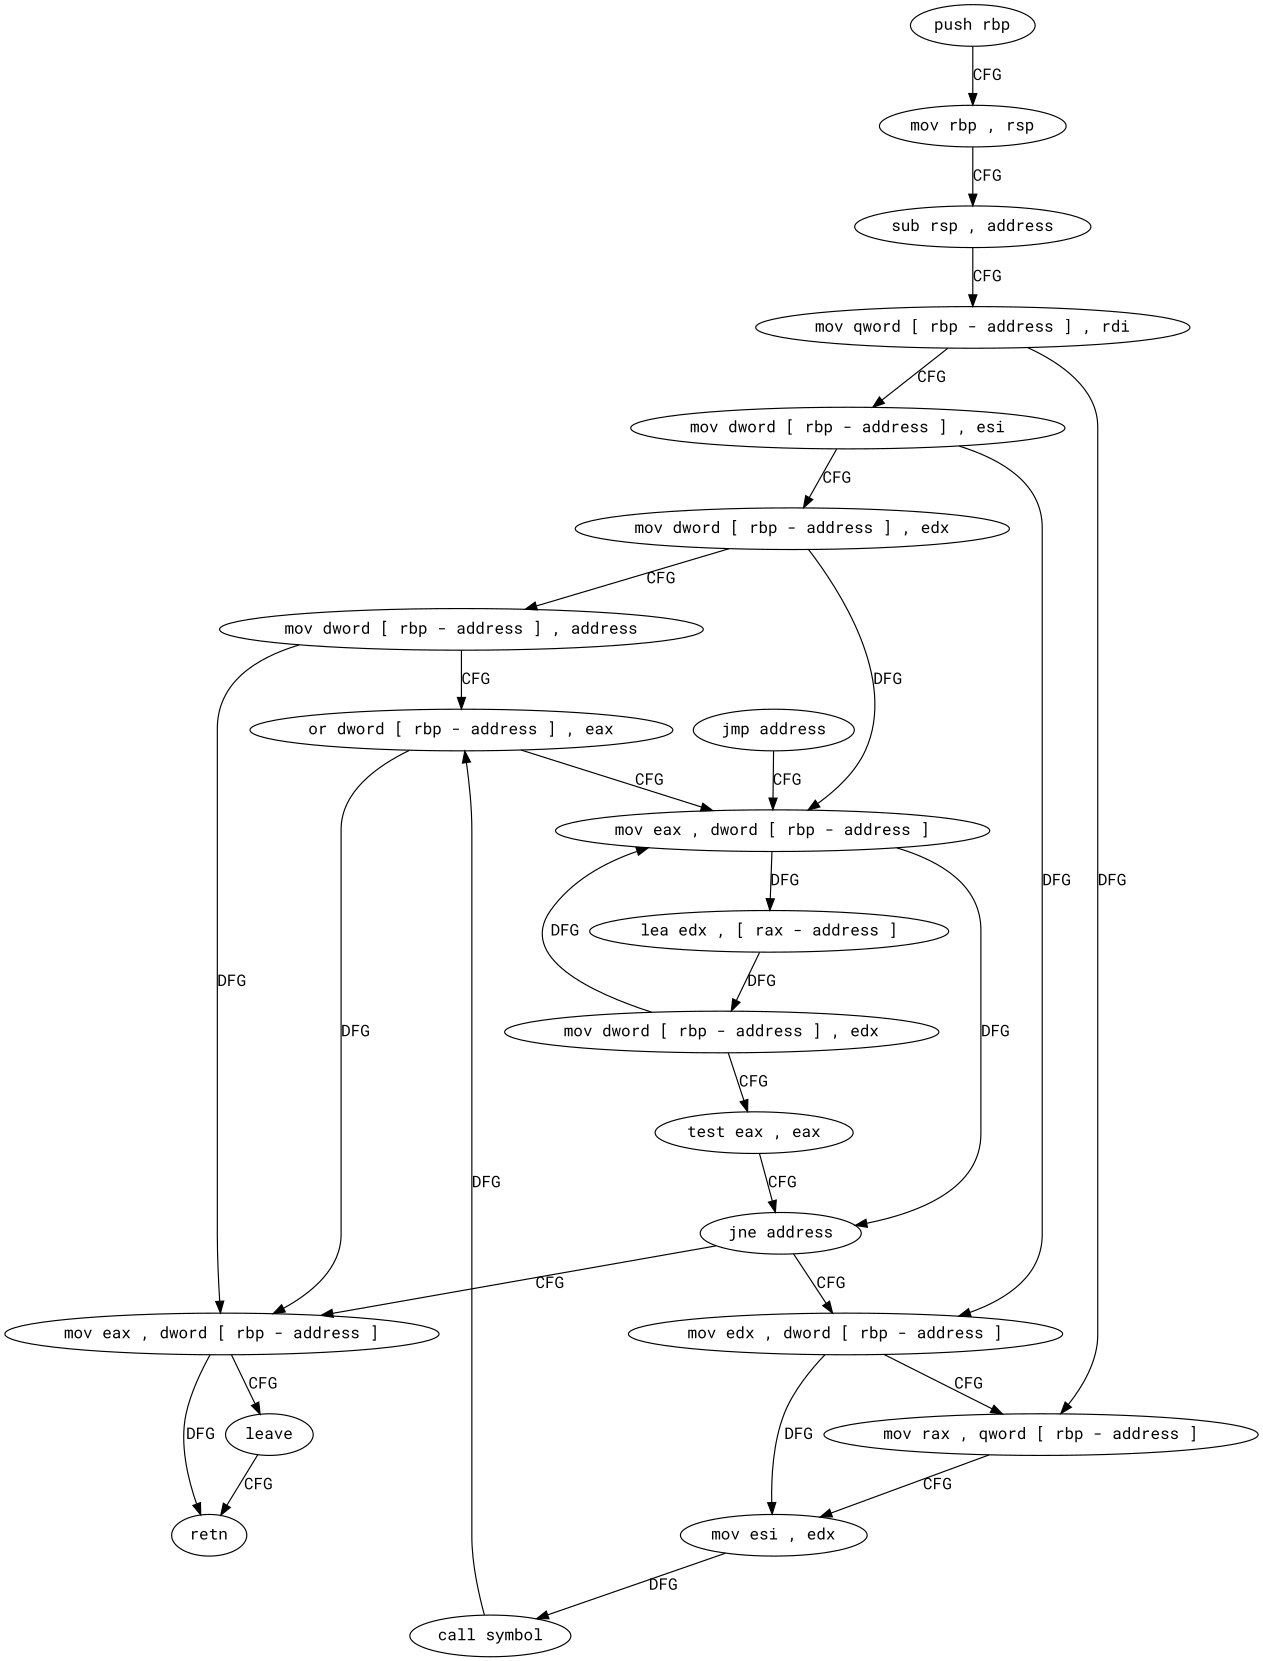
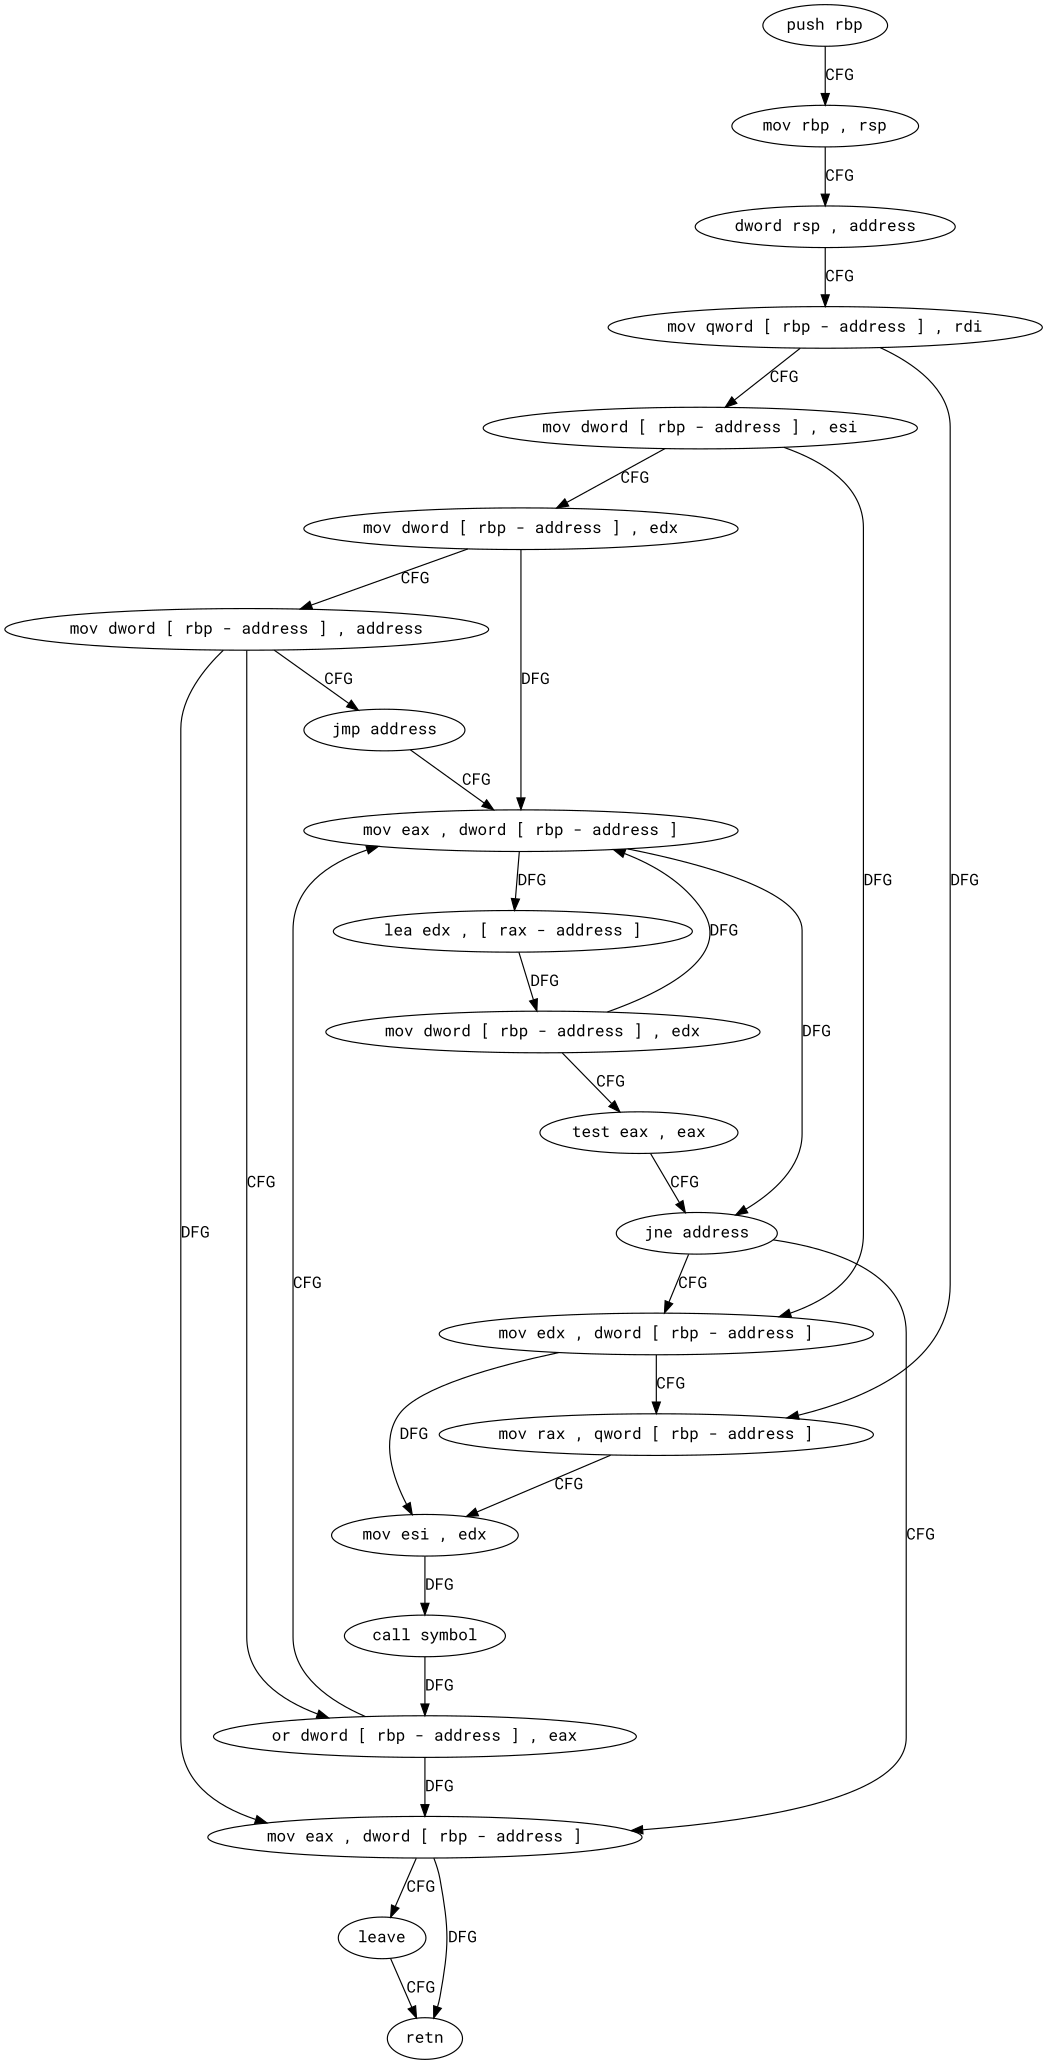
(973, 227) -> (825, 227)
none -> (312, 677)
